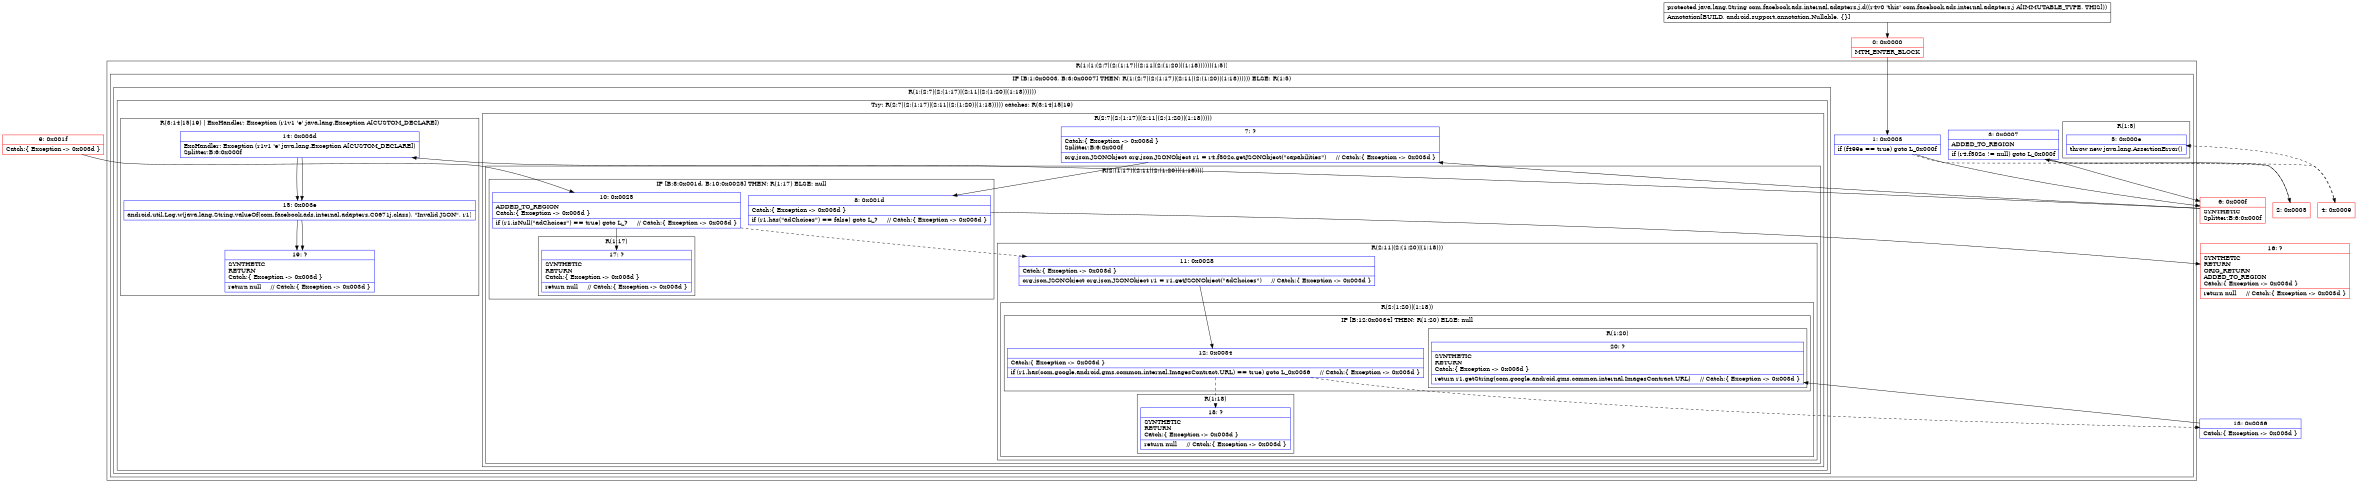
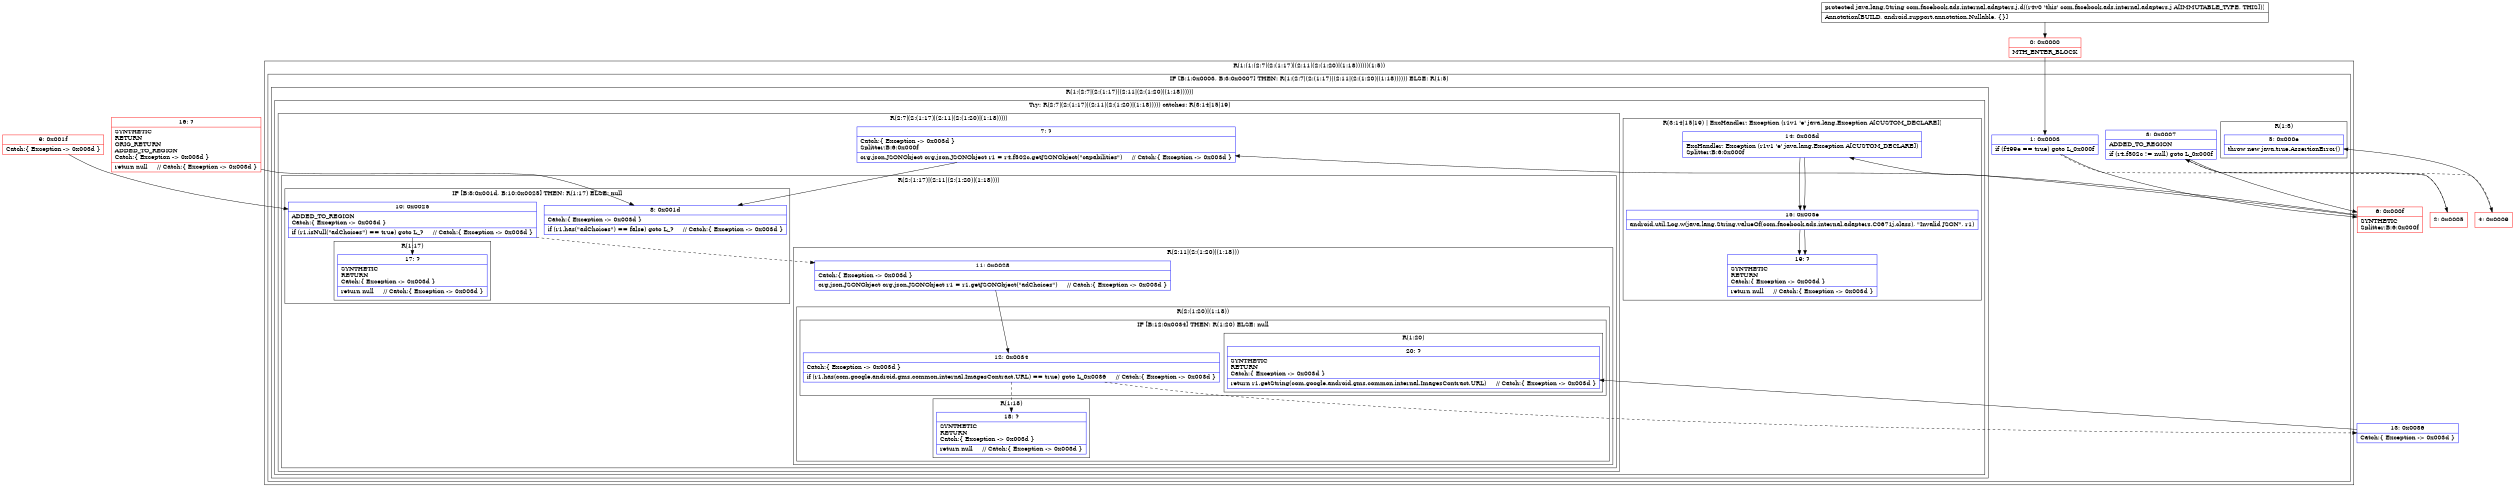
(2126, 149) -> (2284, 149)
(2275, 154) -> (2432, 161)
(1594, 227) -> (448, 173)
